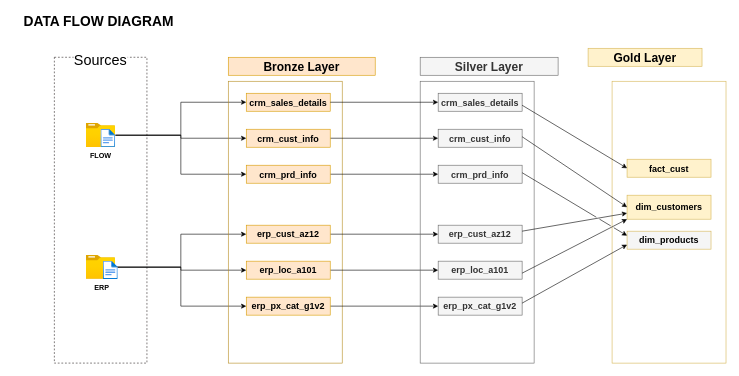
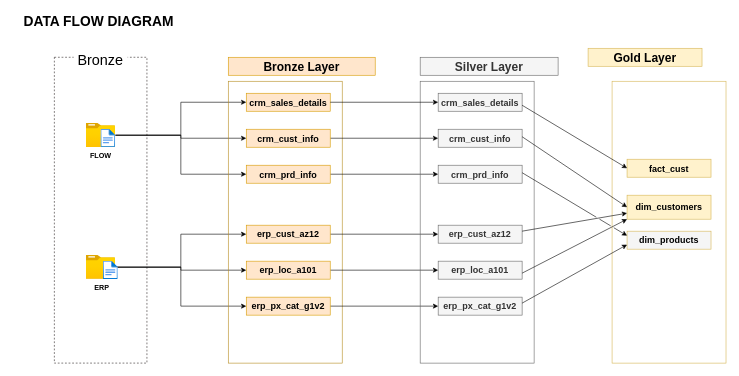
(101, 60) -> (101, 60)
